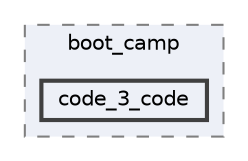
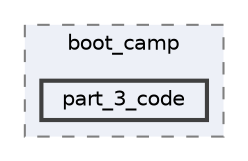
(124, 100) -> (124, 100)
